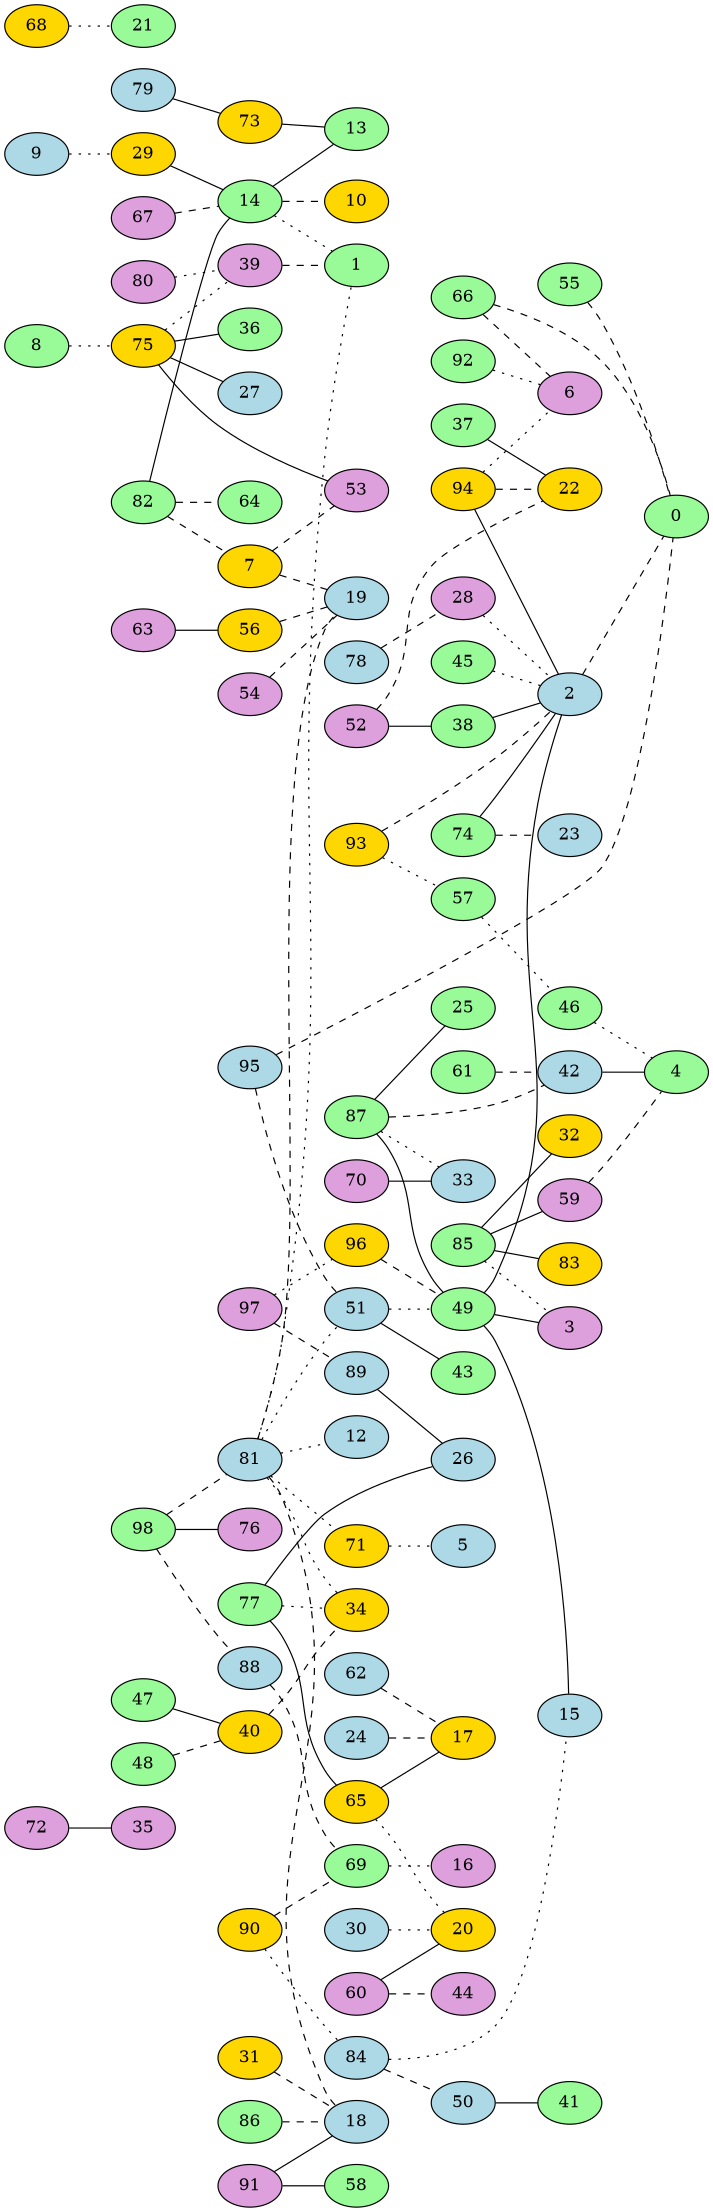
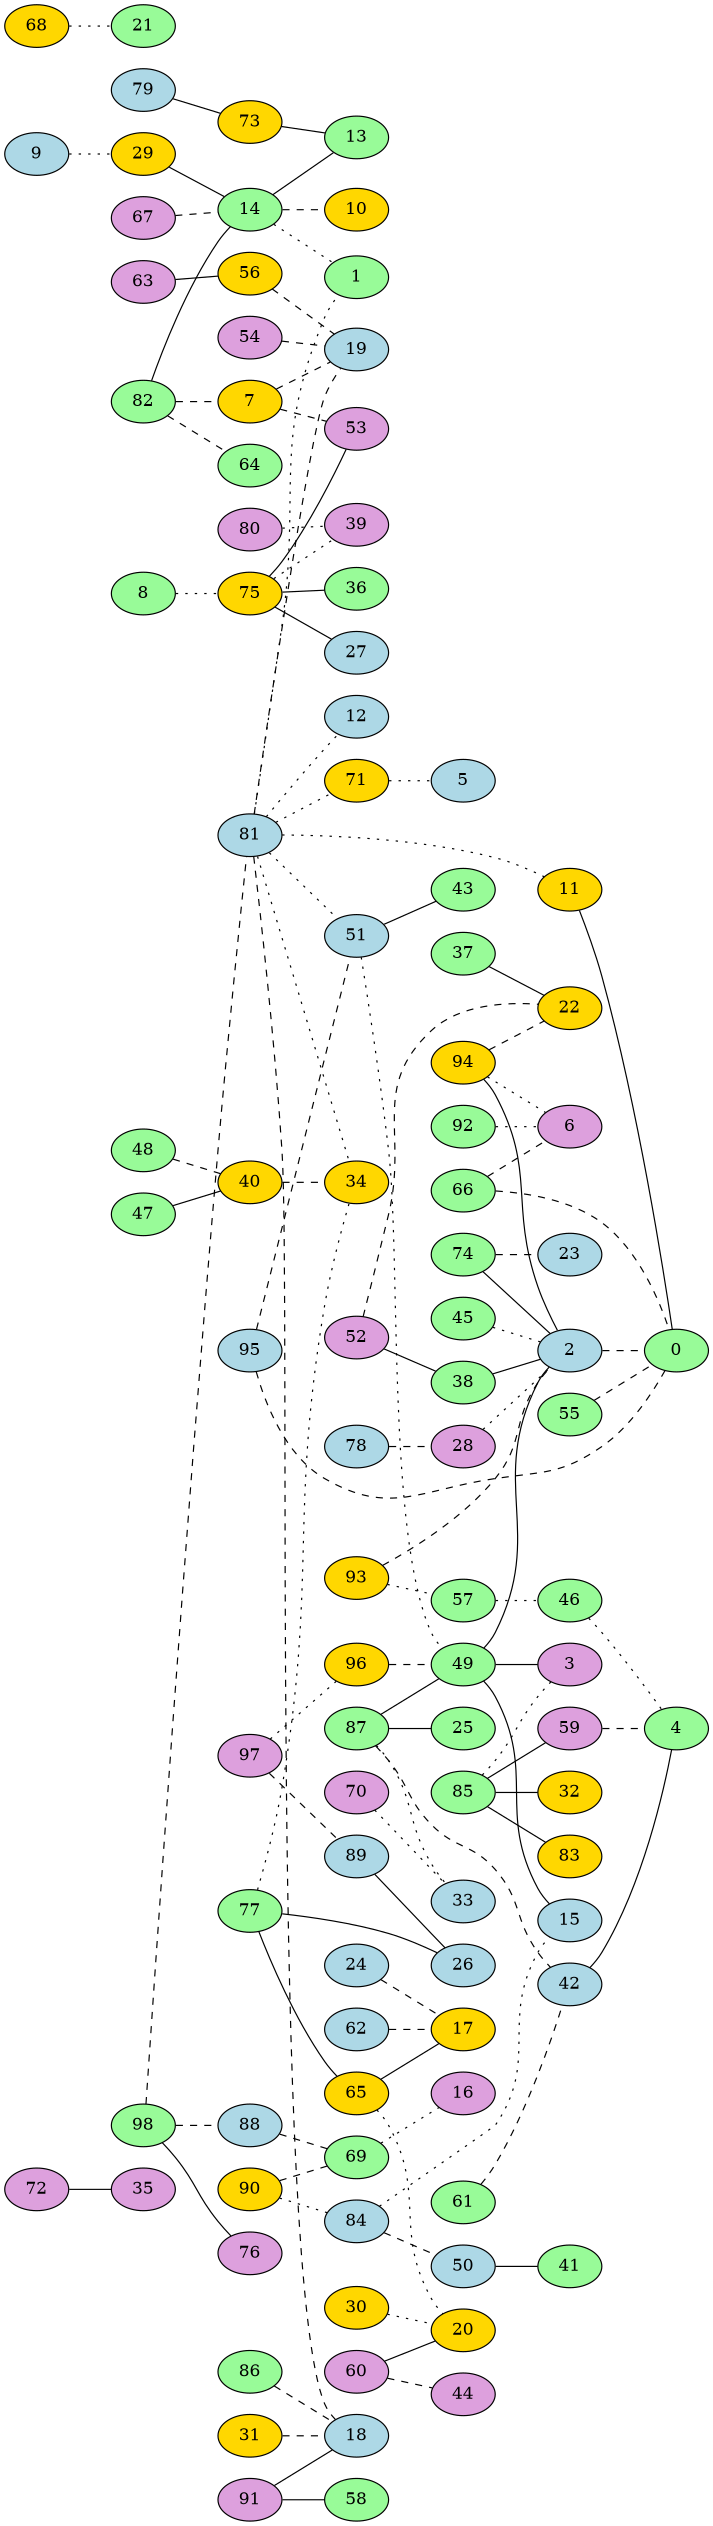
(303, 265) -> none
none -> (570, 890)
(411, 1181) -> (410, 1847)
(357, 1930) -> (357, 2308)
